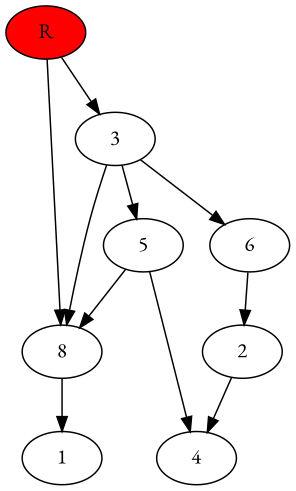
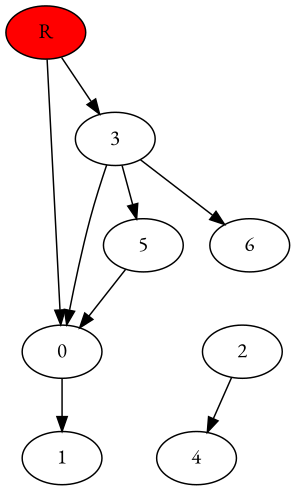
(247, 291) -> none
(168, 344) -> none
(62, 352) -> (62, 352)
